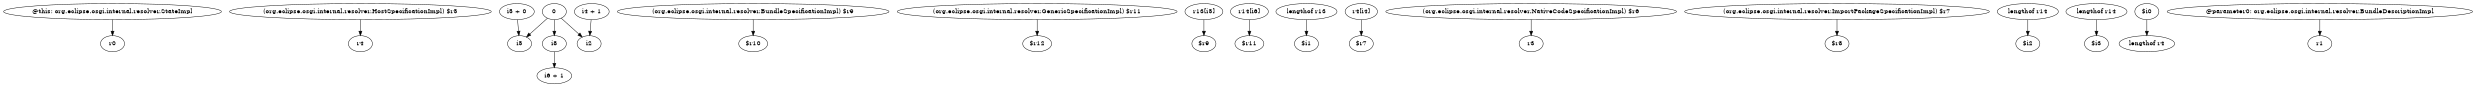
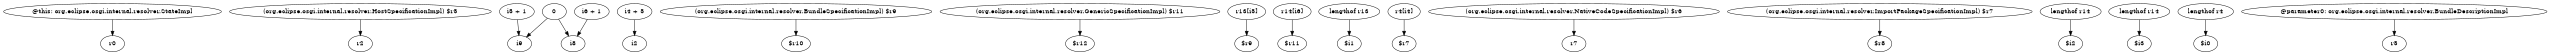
(517, 12) -> (517, 12)
(592, 12) -> (635, 12)
(2147, 25) -> (2206, 25)
(570, 26) -> none
(360, 44) -> (360, 44)
(520, 44) -> (520, 44)
(1531, 44) -> (1574, 44)
(2320, 44) -> (2394, 44)
(554, 58) -> (584, 26)
